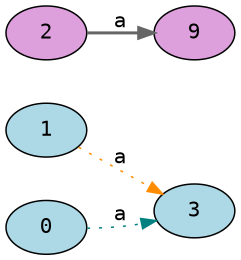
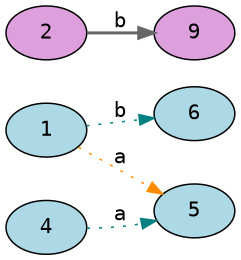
(120, 22) -> (120, 22)
none -> (194, 114)
(194, 211) -> (194, 211)
(46, 227) -> (46, 227)
